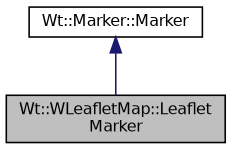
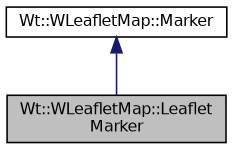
(116, 22) -> (117, 22)
